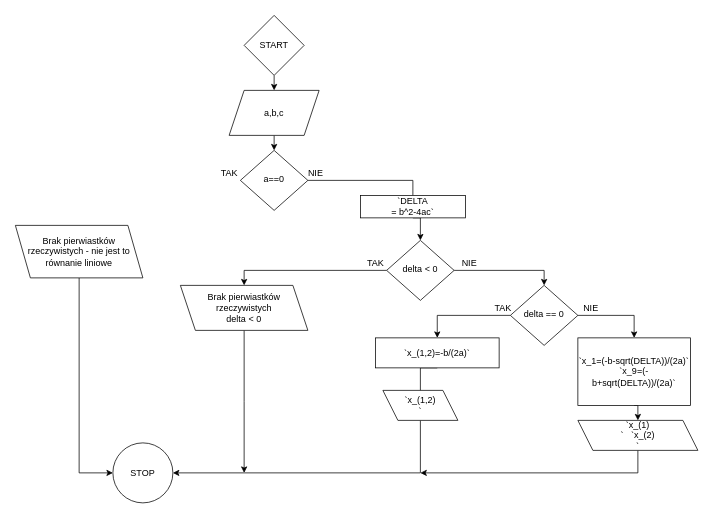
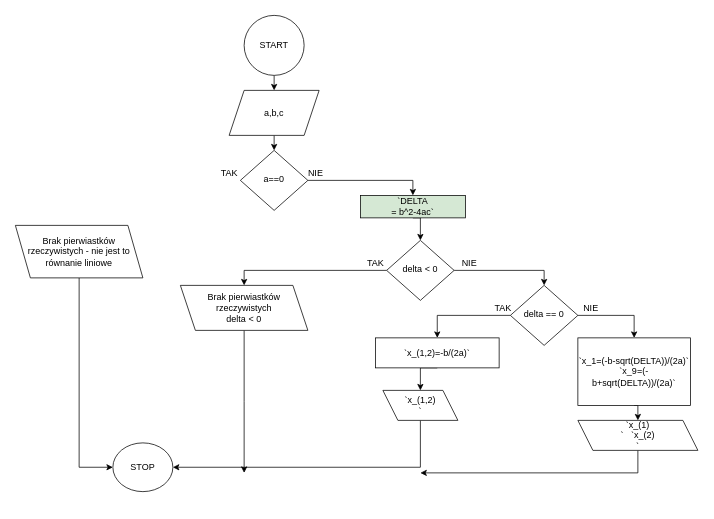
(274, 45) -> (274, 45)
(413, 191) -> (413, 189)
(413, 207) -> (413, 207)
(420, 385) -> (420, 384)
(143, 473) -> (143, 467)
